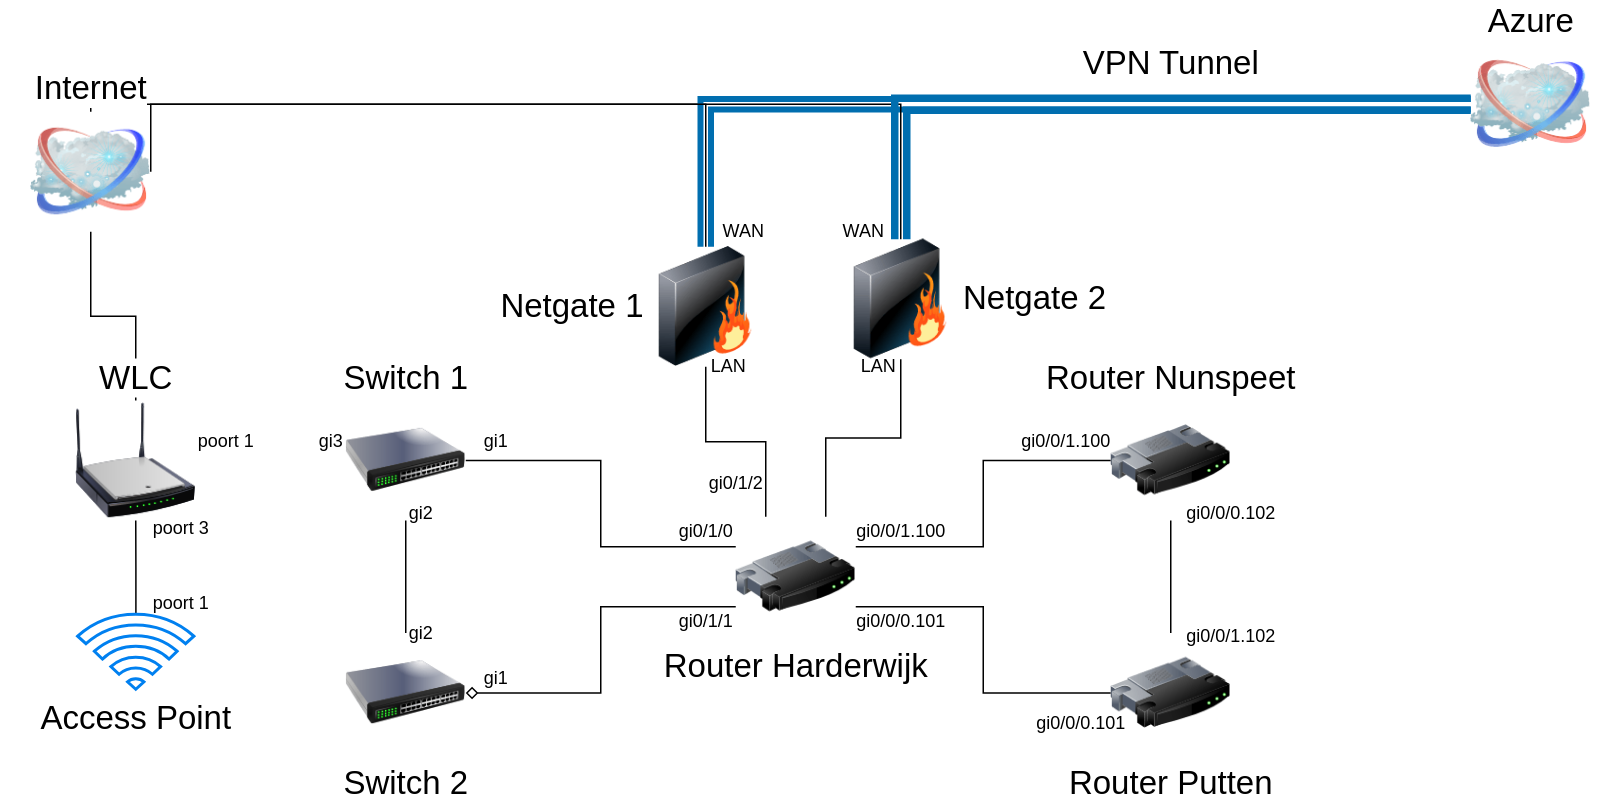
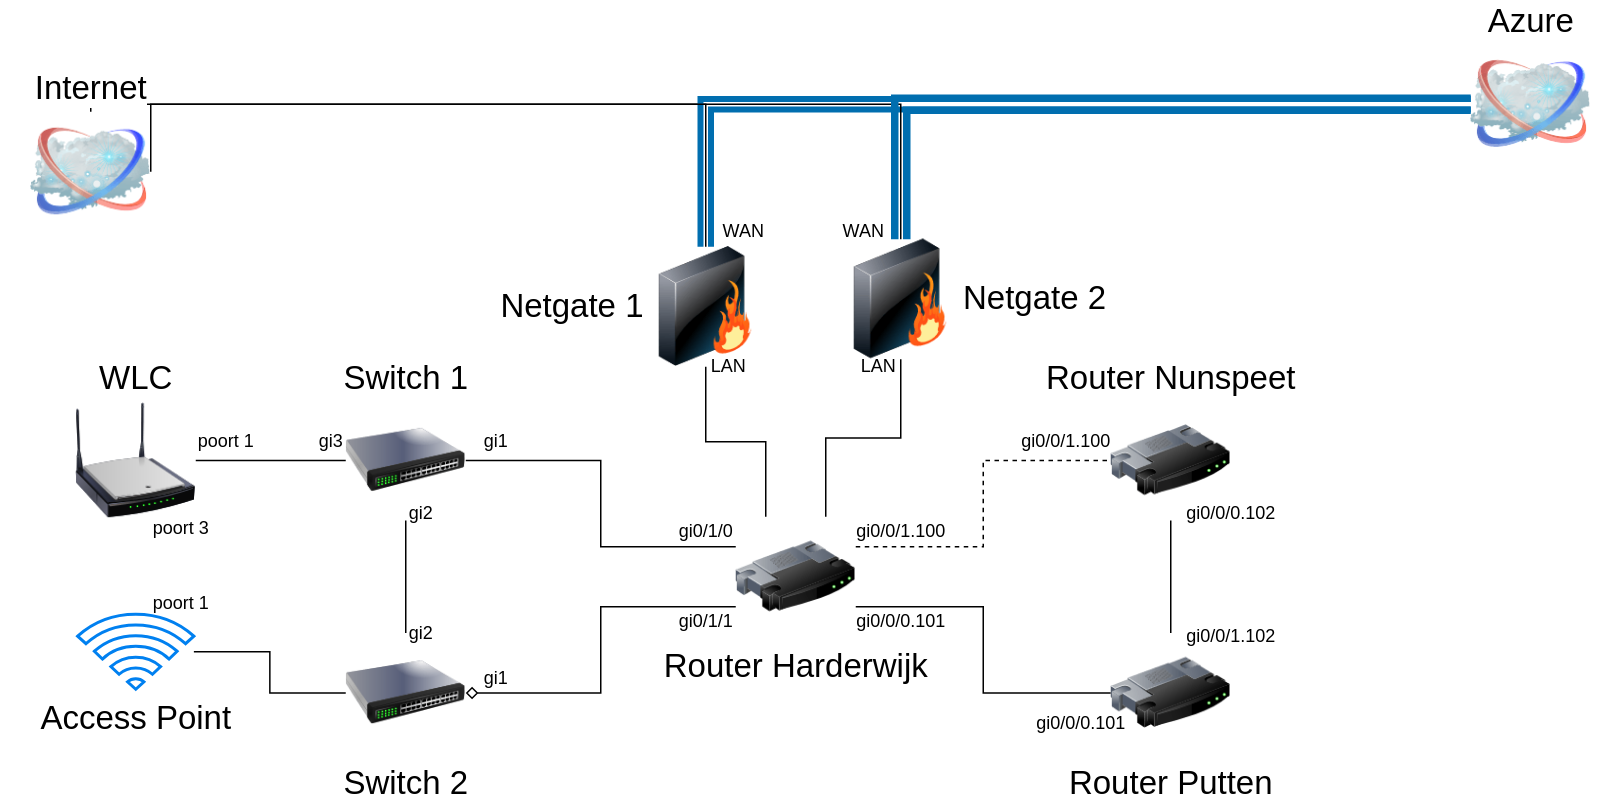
(1171, 64) -> none
(93, 316) -> (271, 461)
(736, 484) -> none
(983, 503) -> (983, 503)
(136, 567) -> (270, 672)
